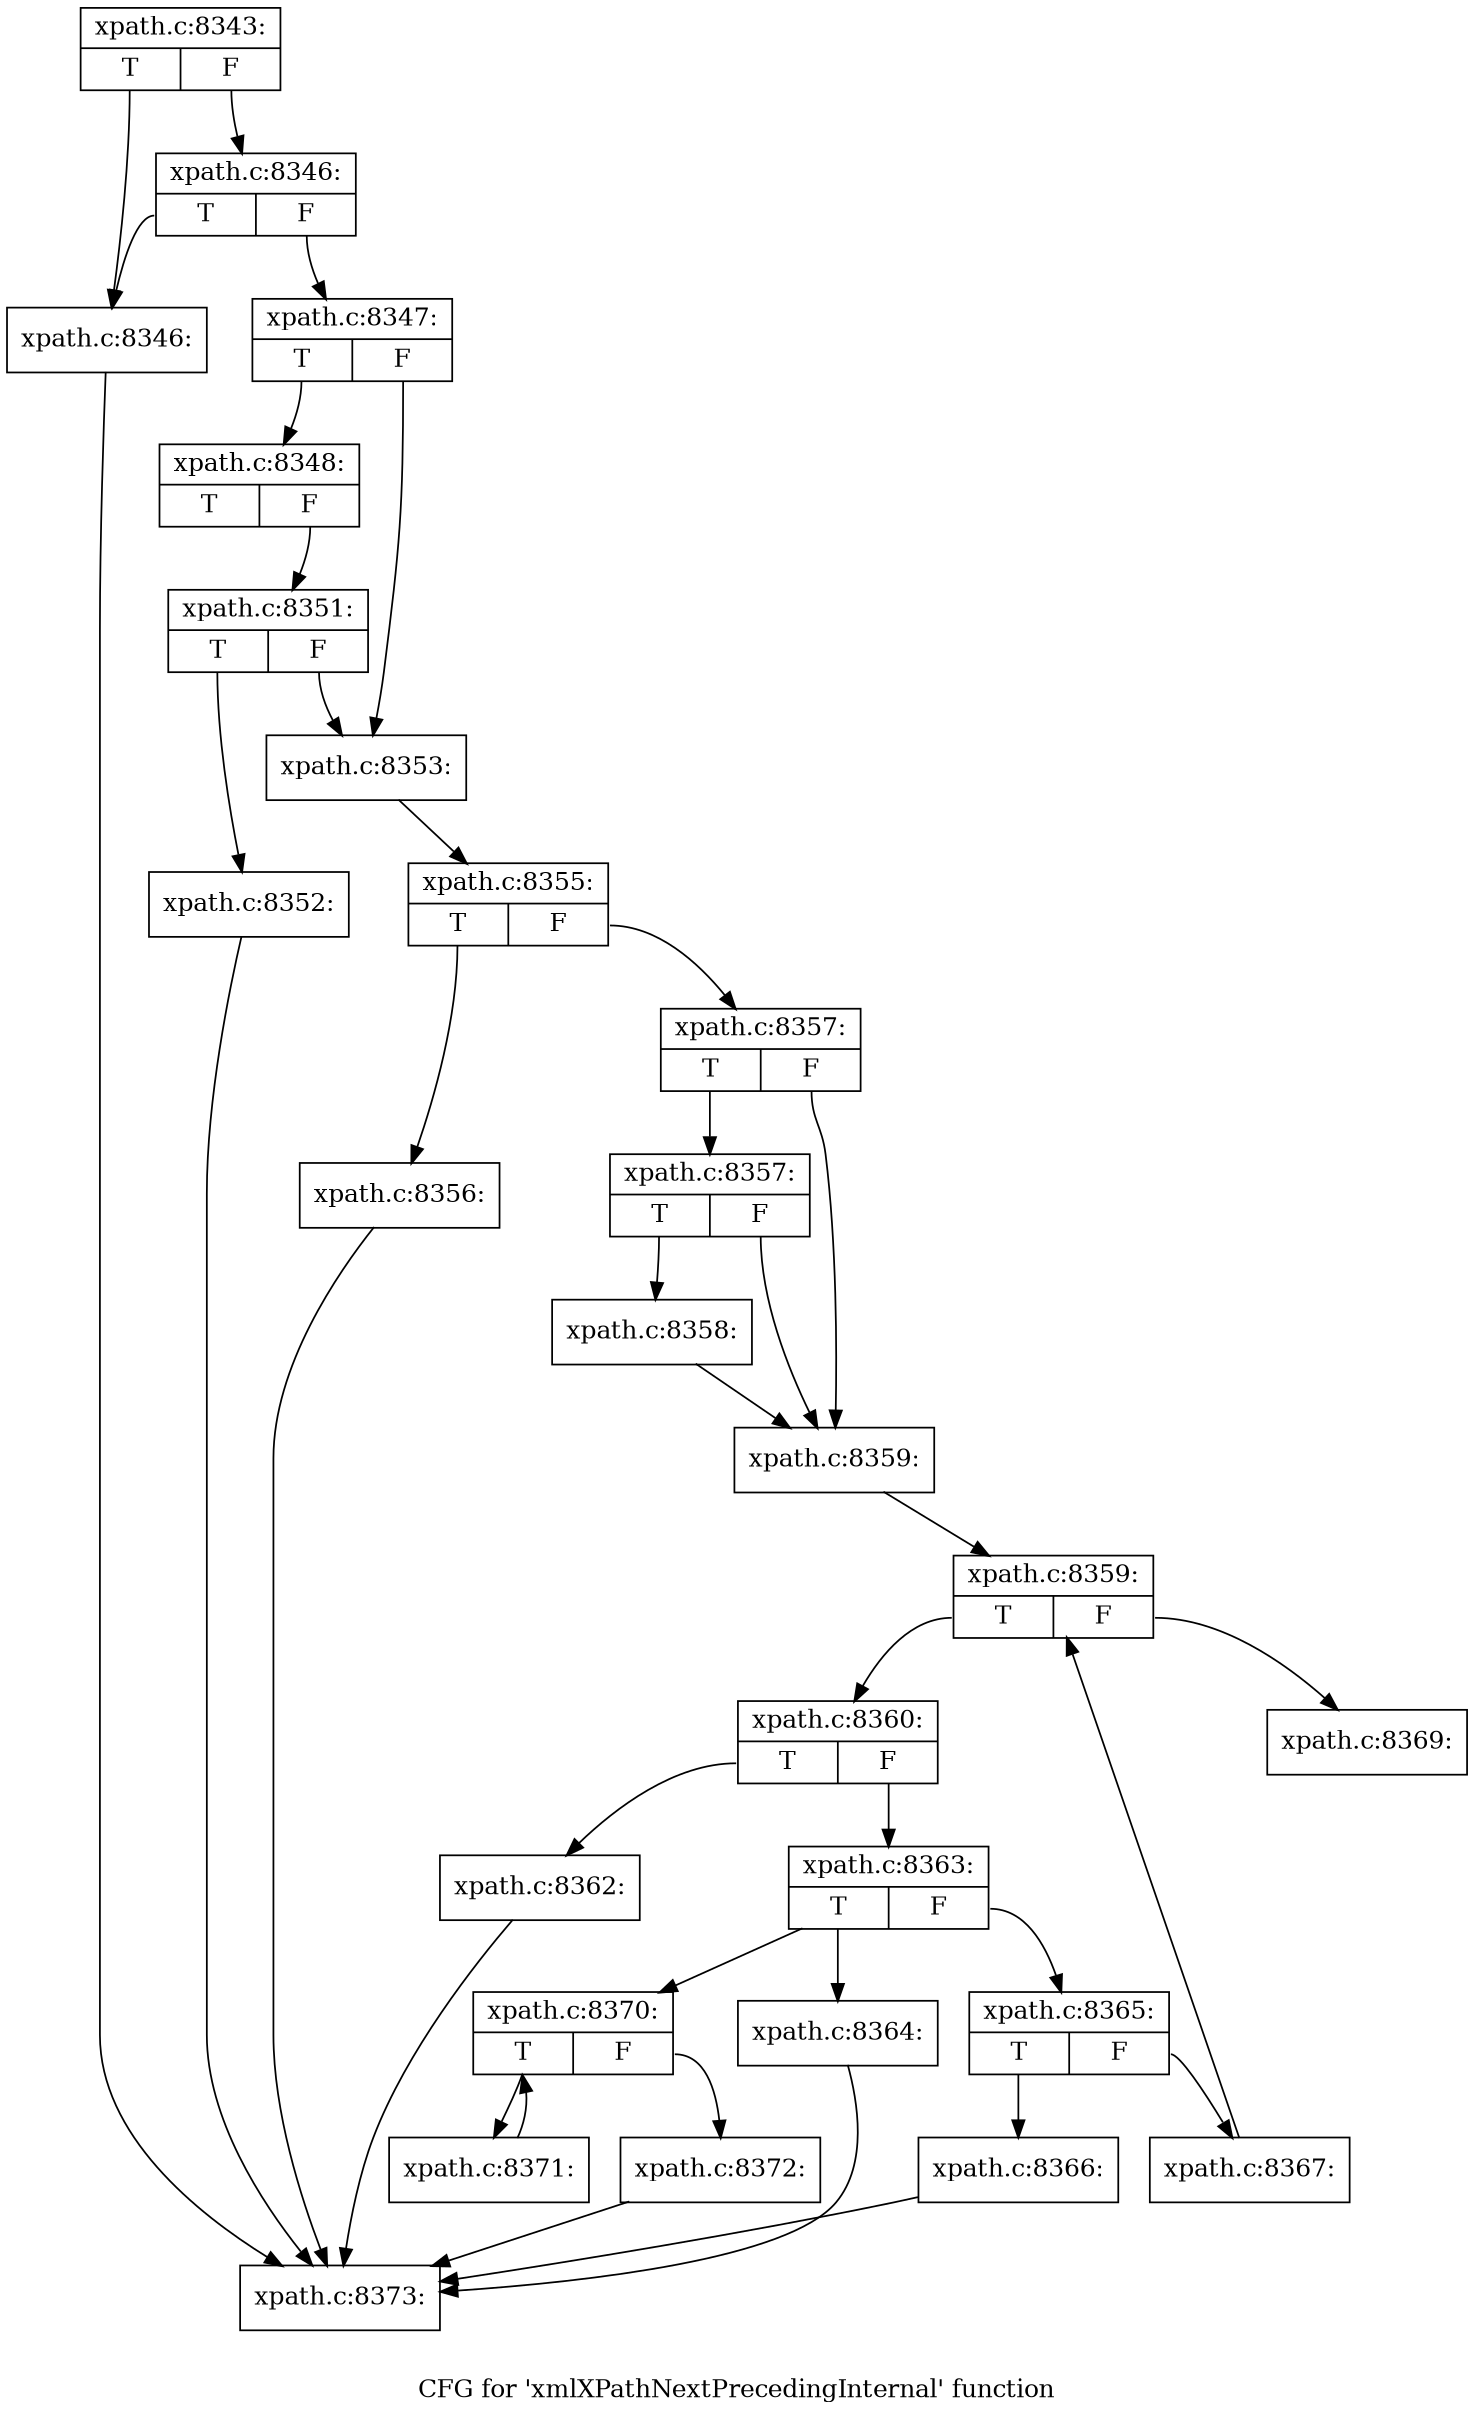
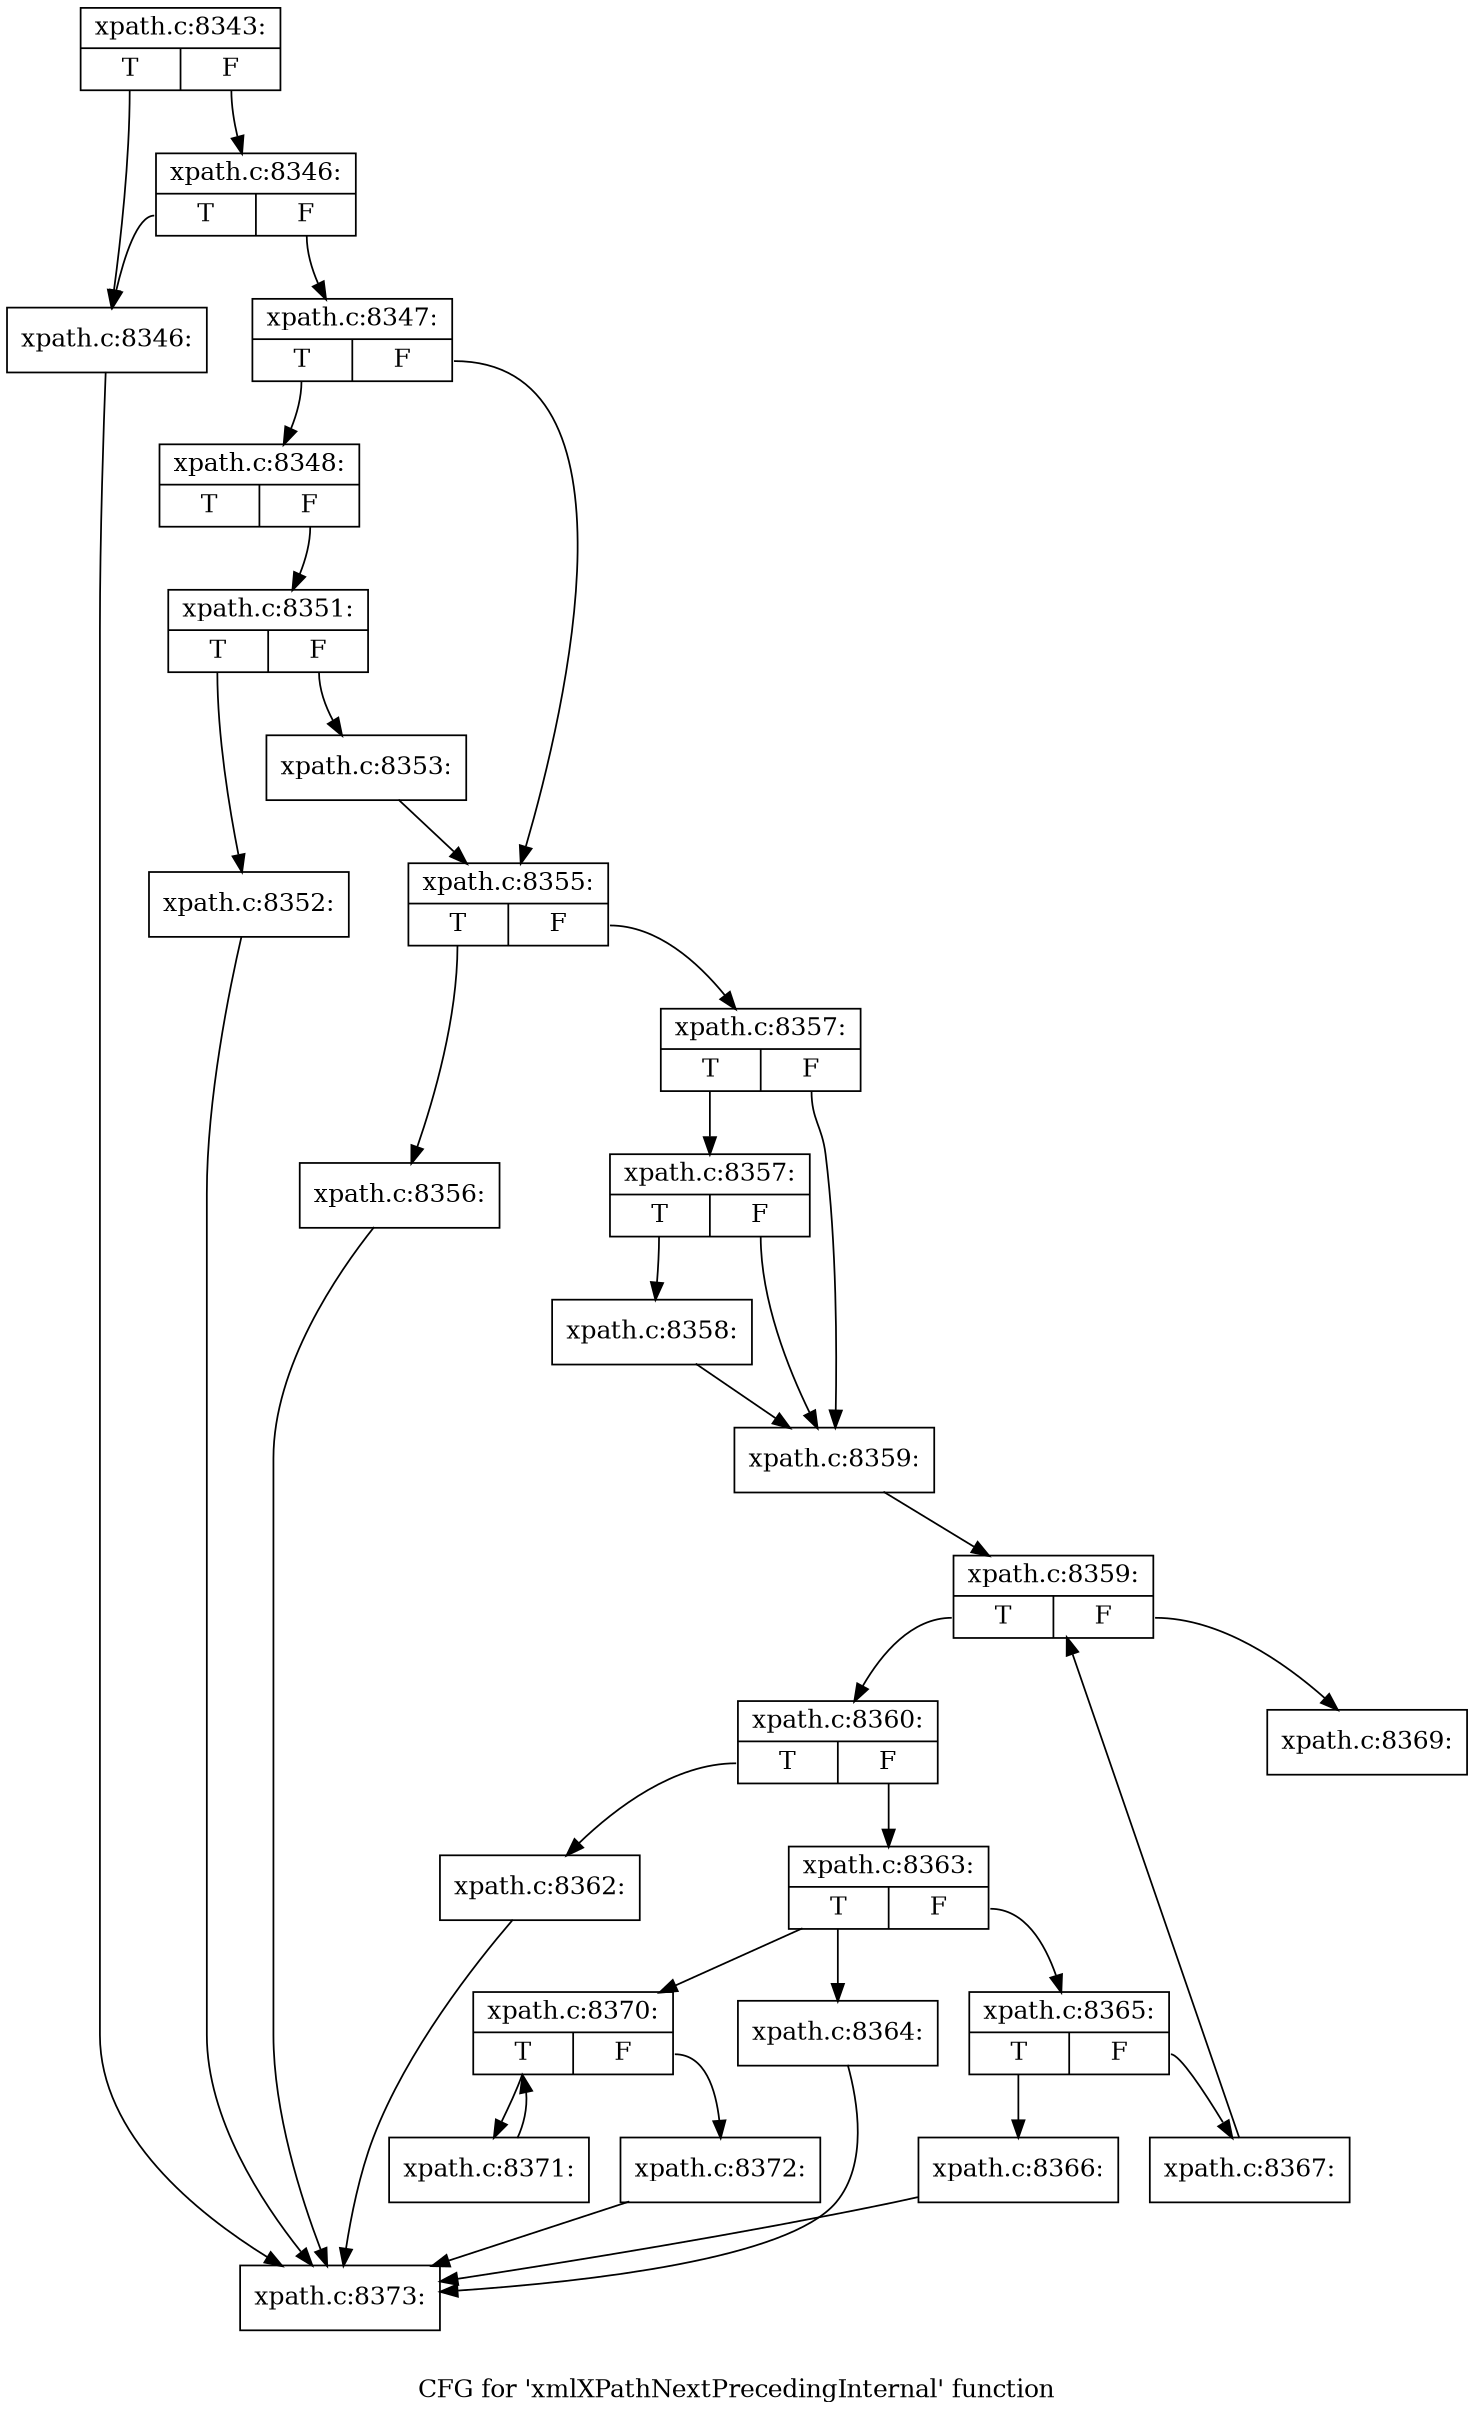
(398, 550) -> (576, 574)
